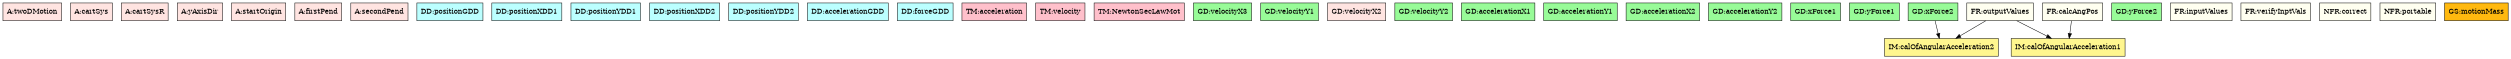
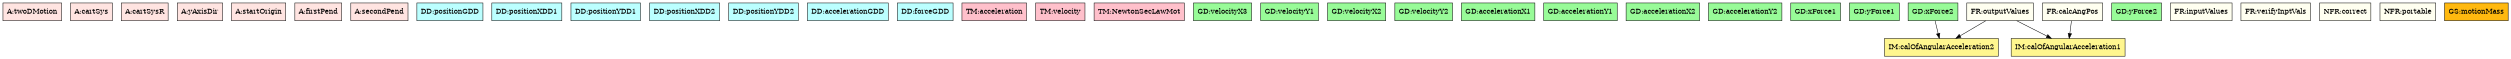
(1357, 12) -> (1357, 12)
